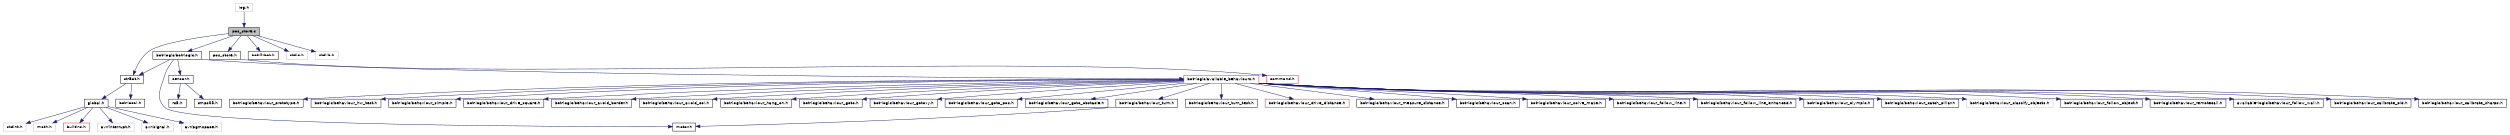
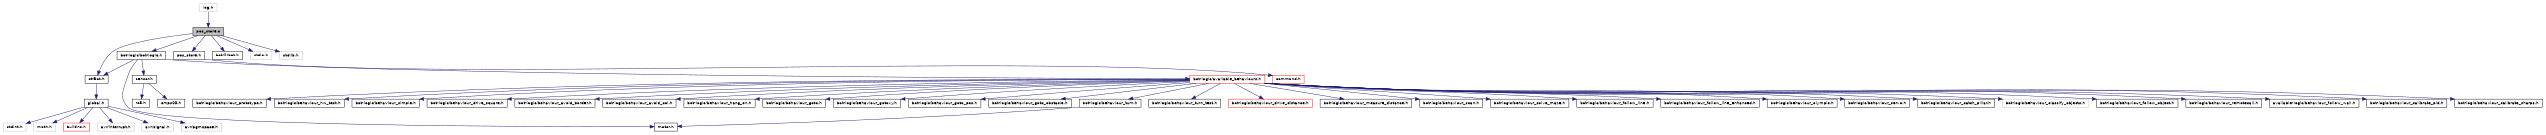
(130, 103) -> none
none -> (1877, 103)
